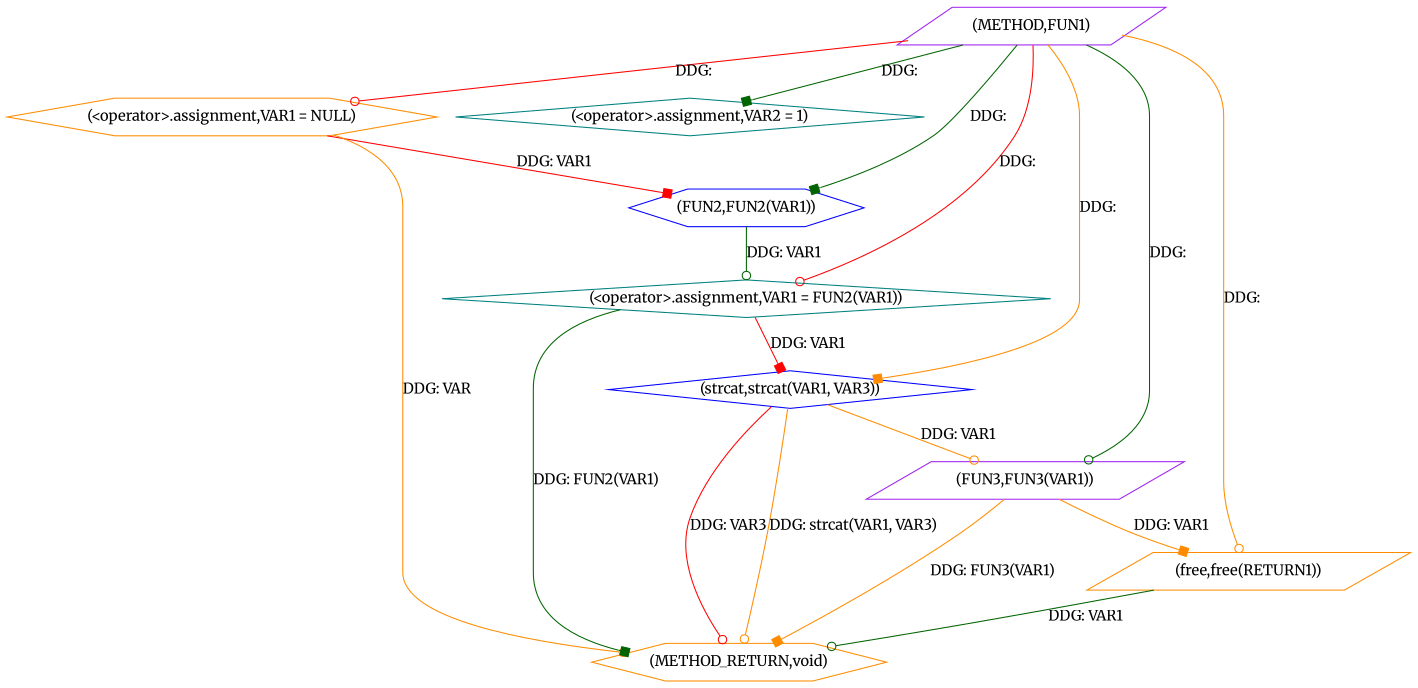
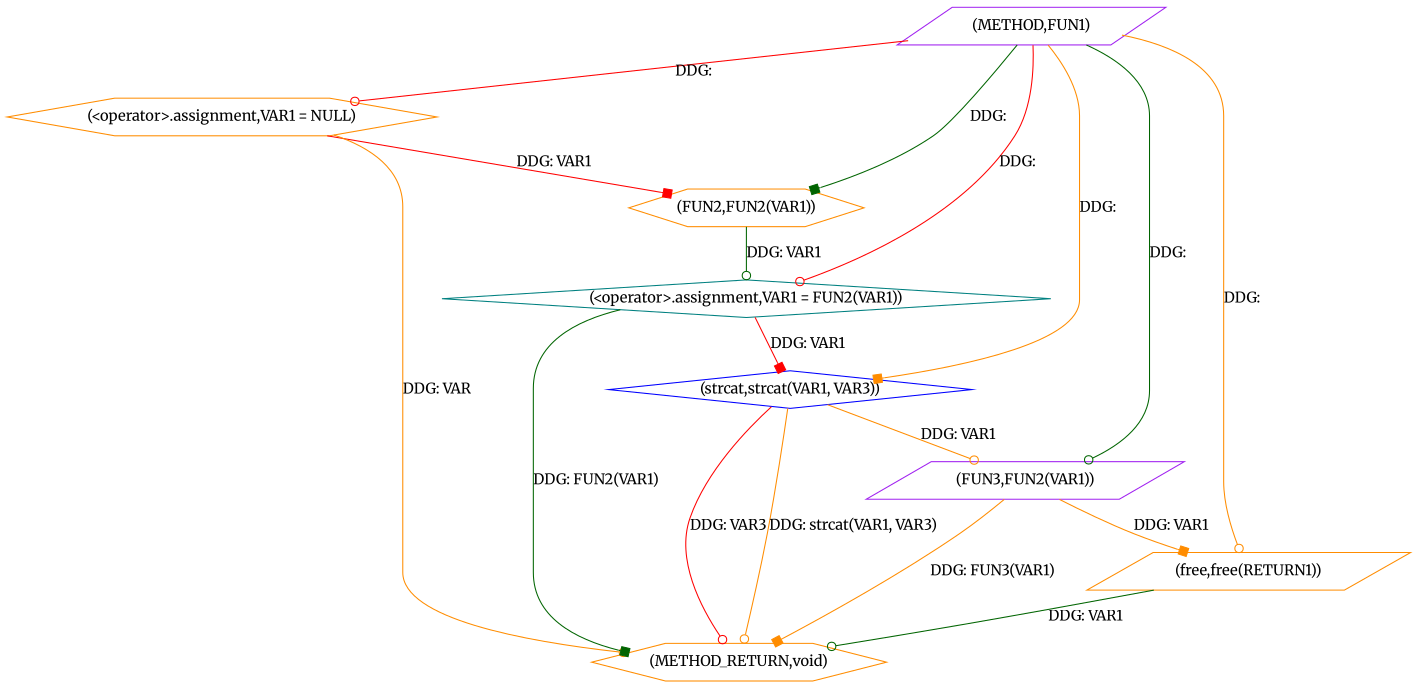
(690, 117) -> none
(746, 208) -> (746, 208)
(1025, 480) -> (1025, 480)
